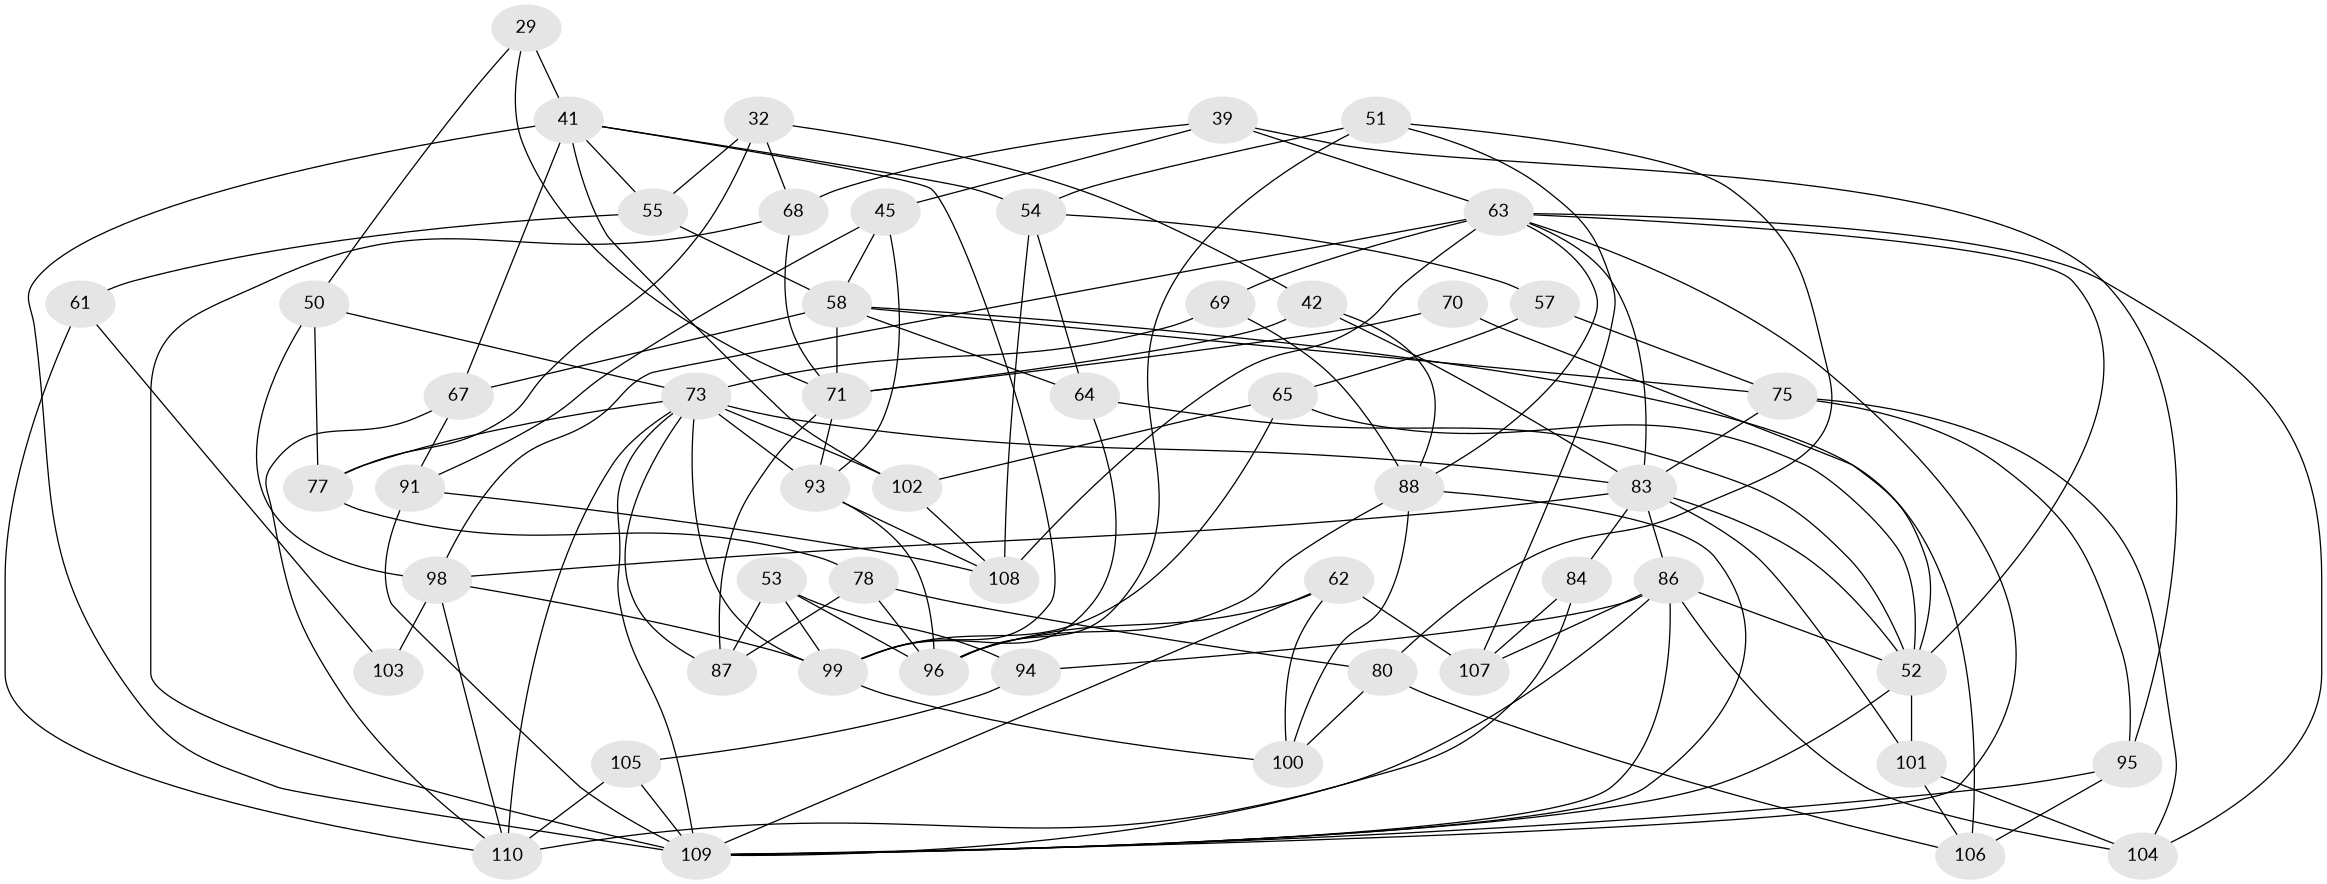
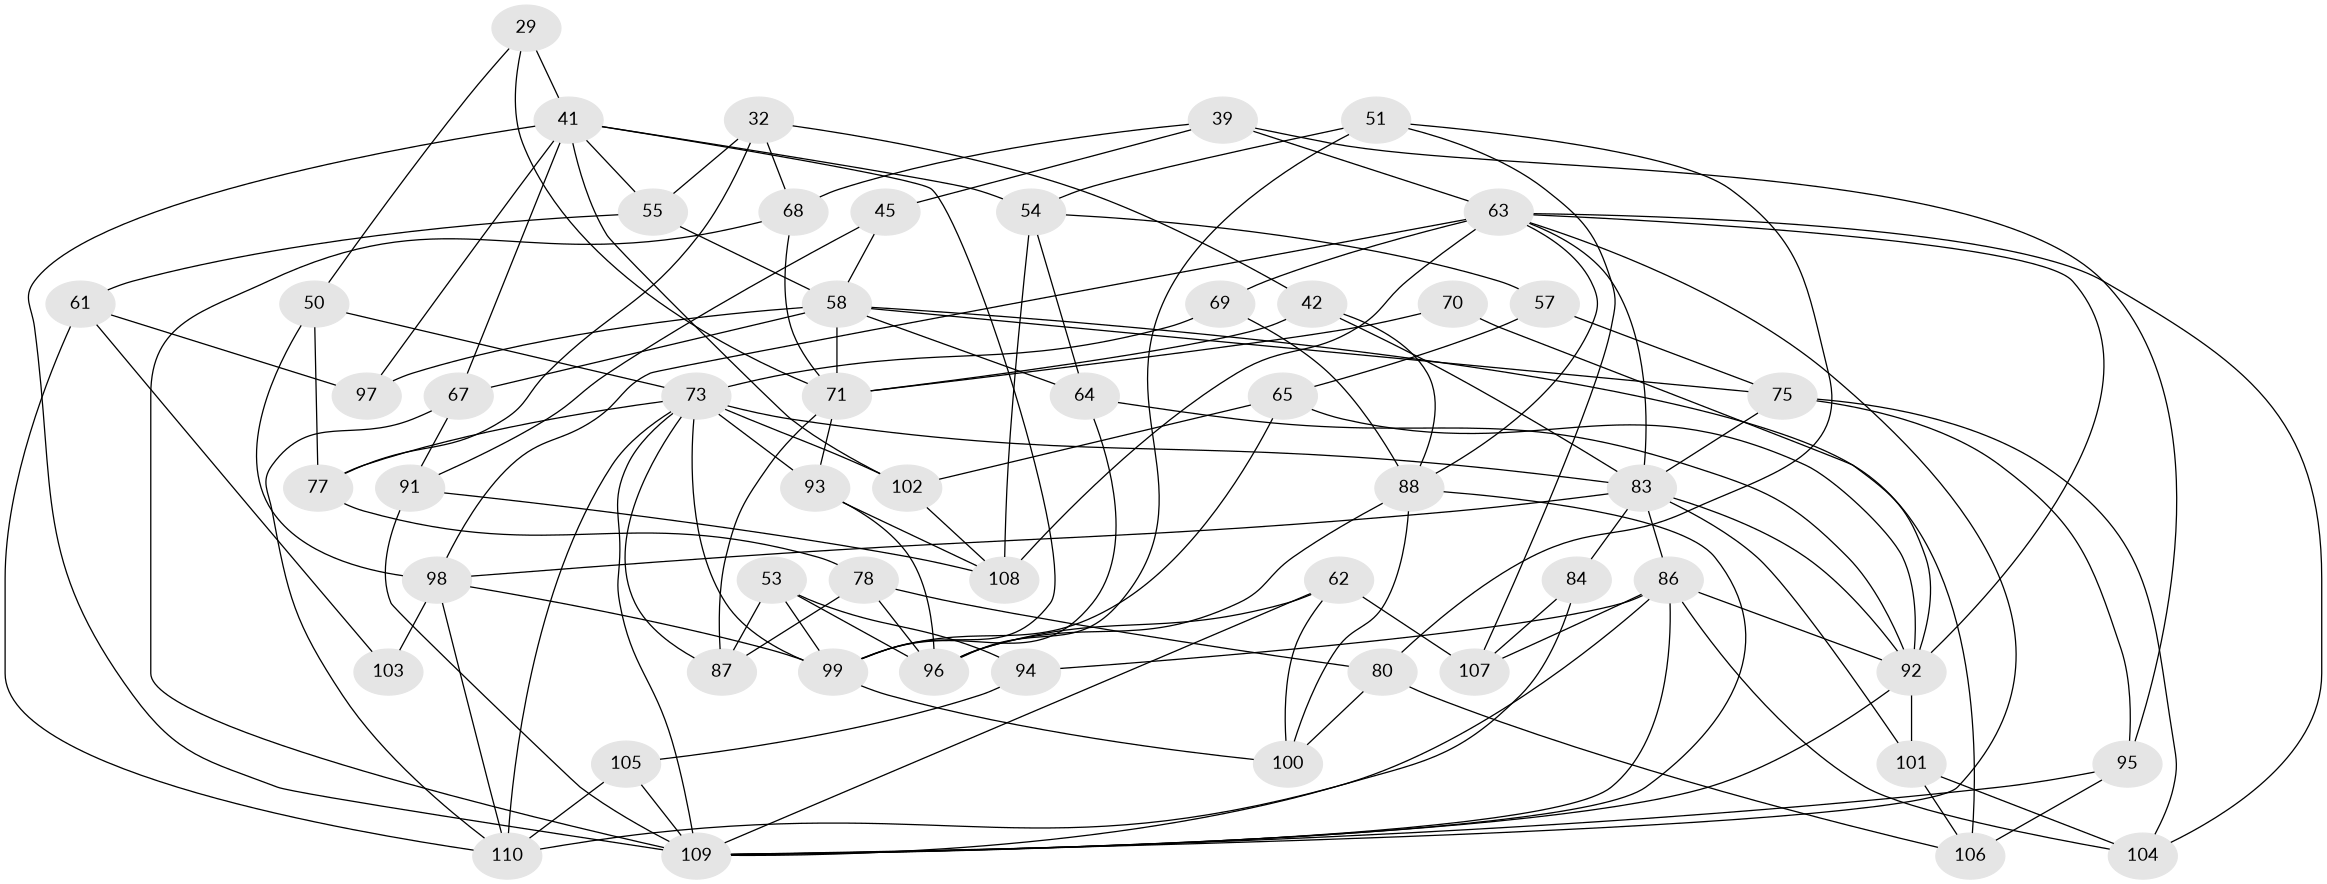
(896, 368) -> none
none -> (367, 396)
(1912, 672) -> (1912, 672)
